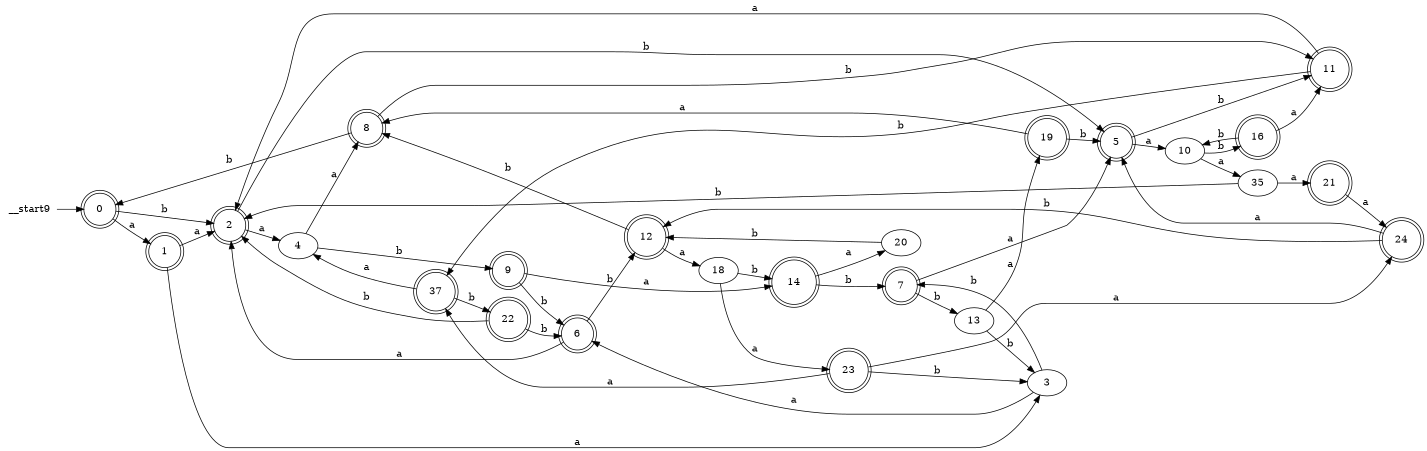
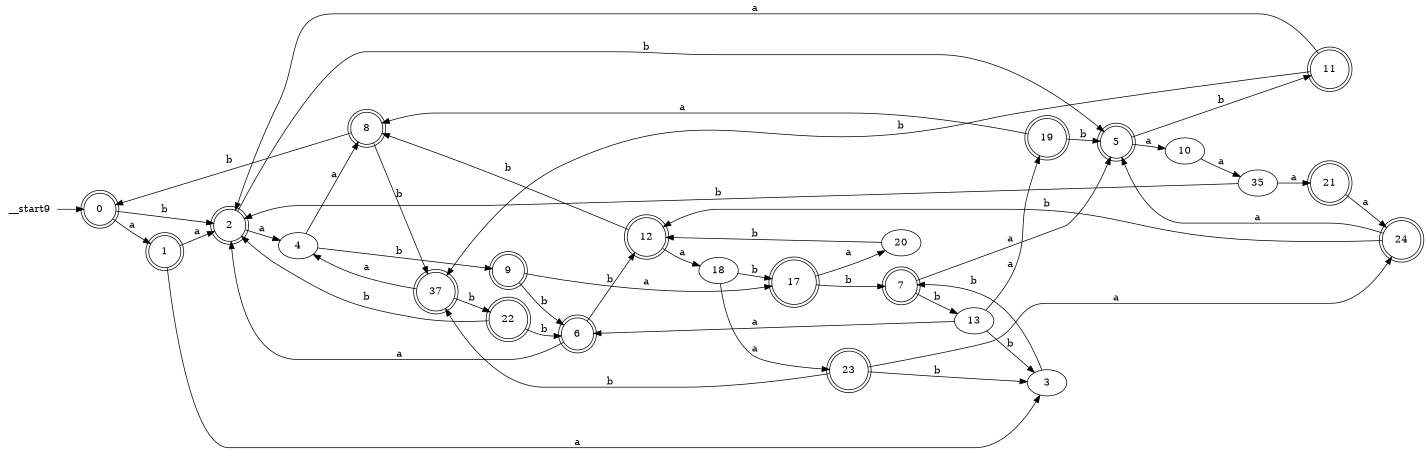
(840, 78) -> (397, 199)
(1258, 137) -> none
(794, 282) -> (794, 282)
(610, 382) -> (610, 382)
(813, 412) -> (778, 327)
